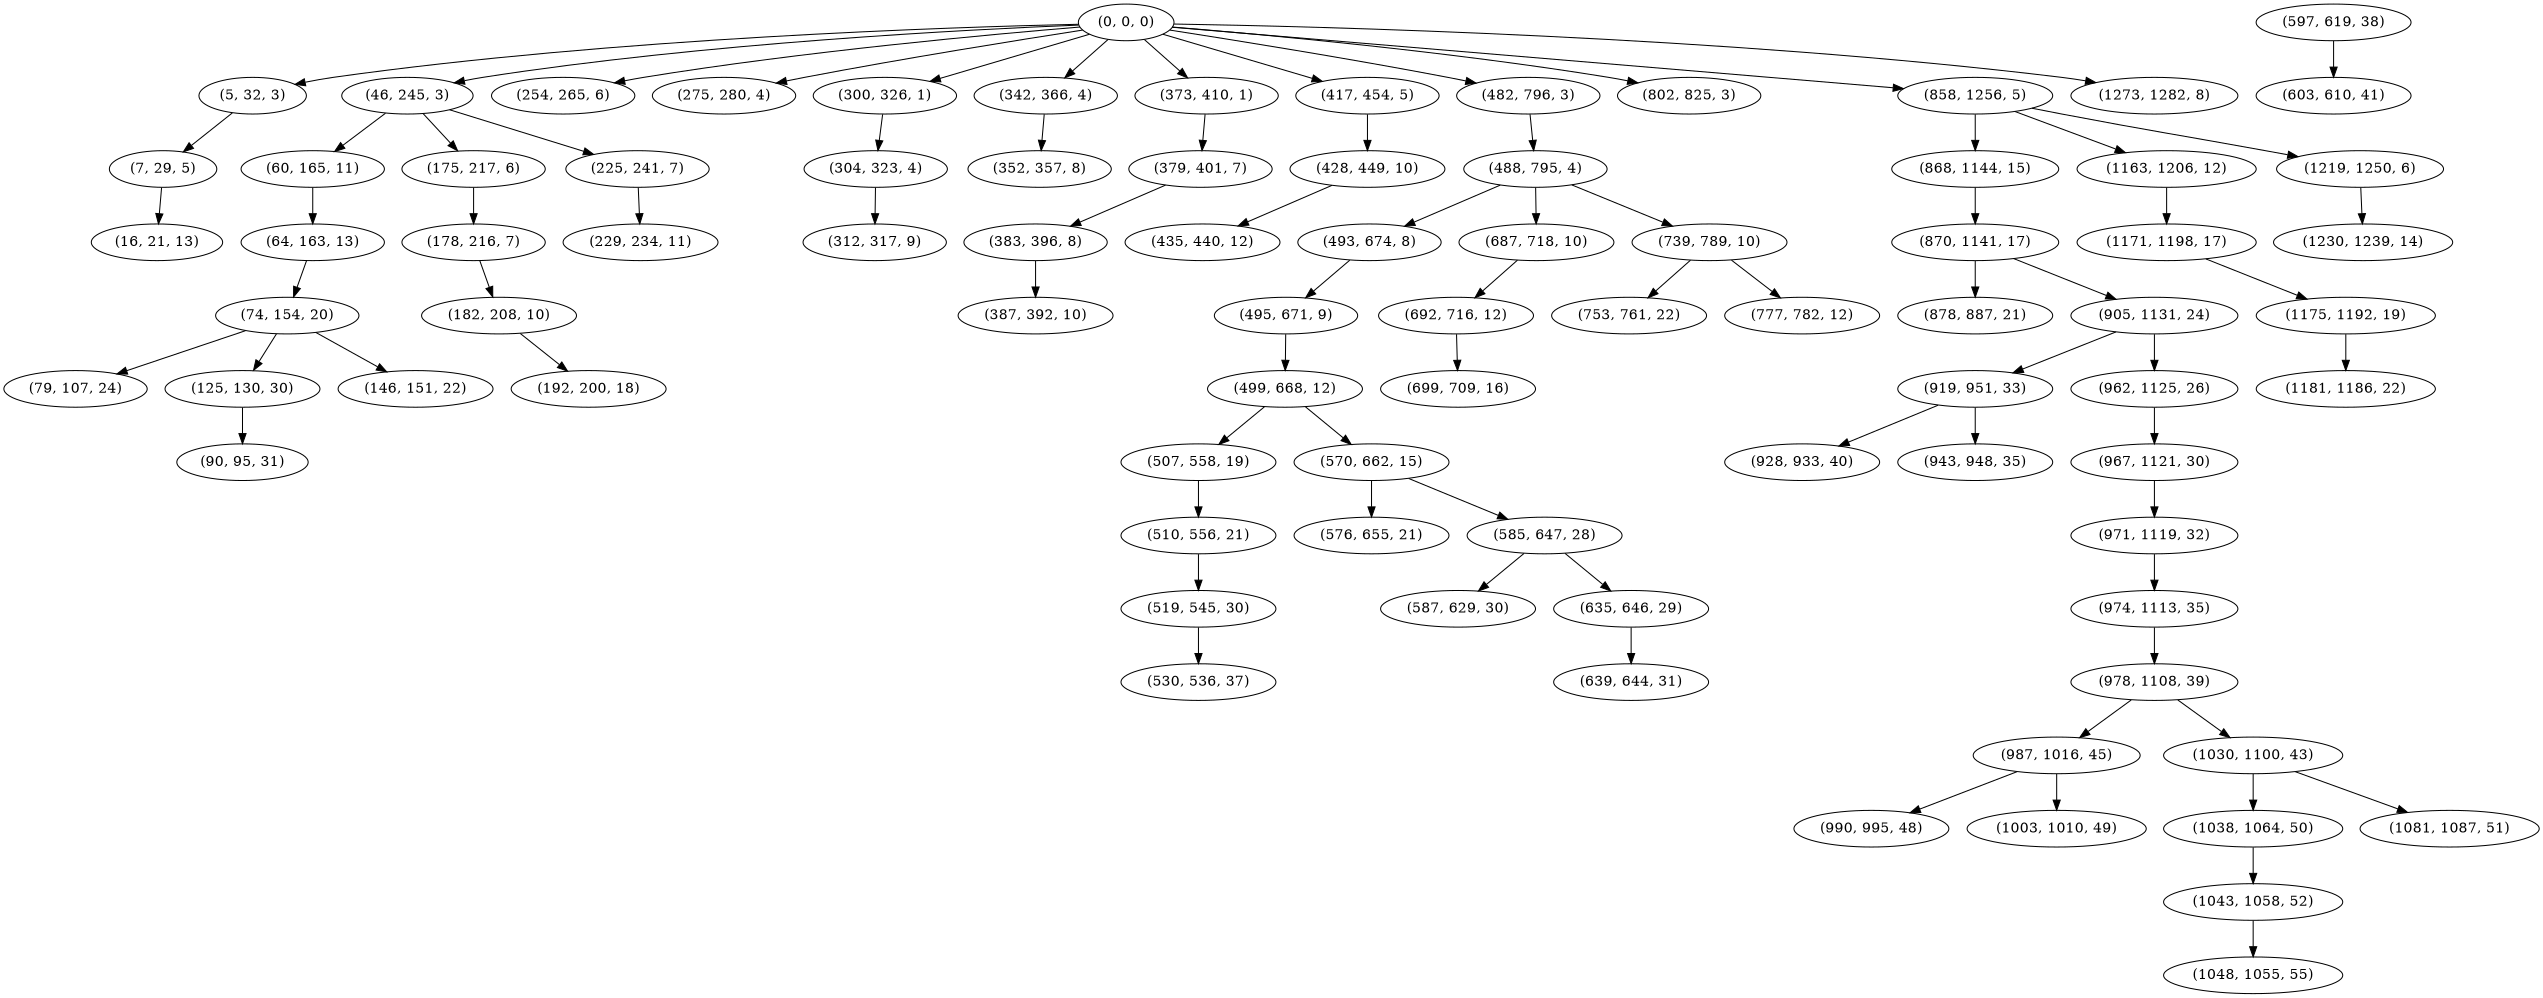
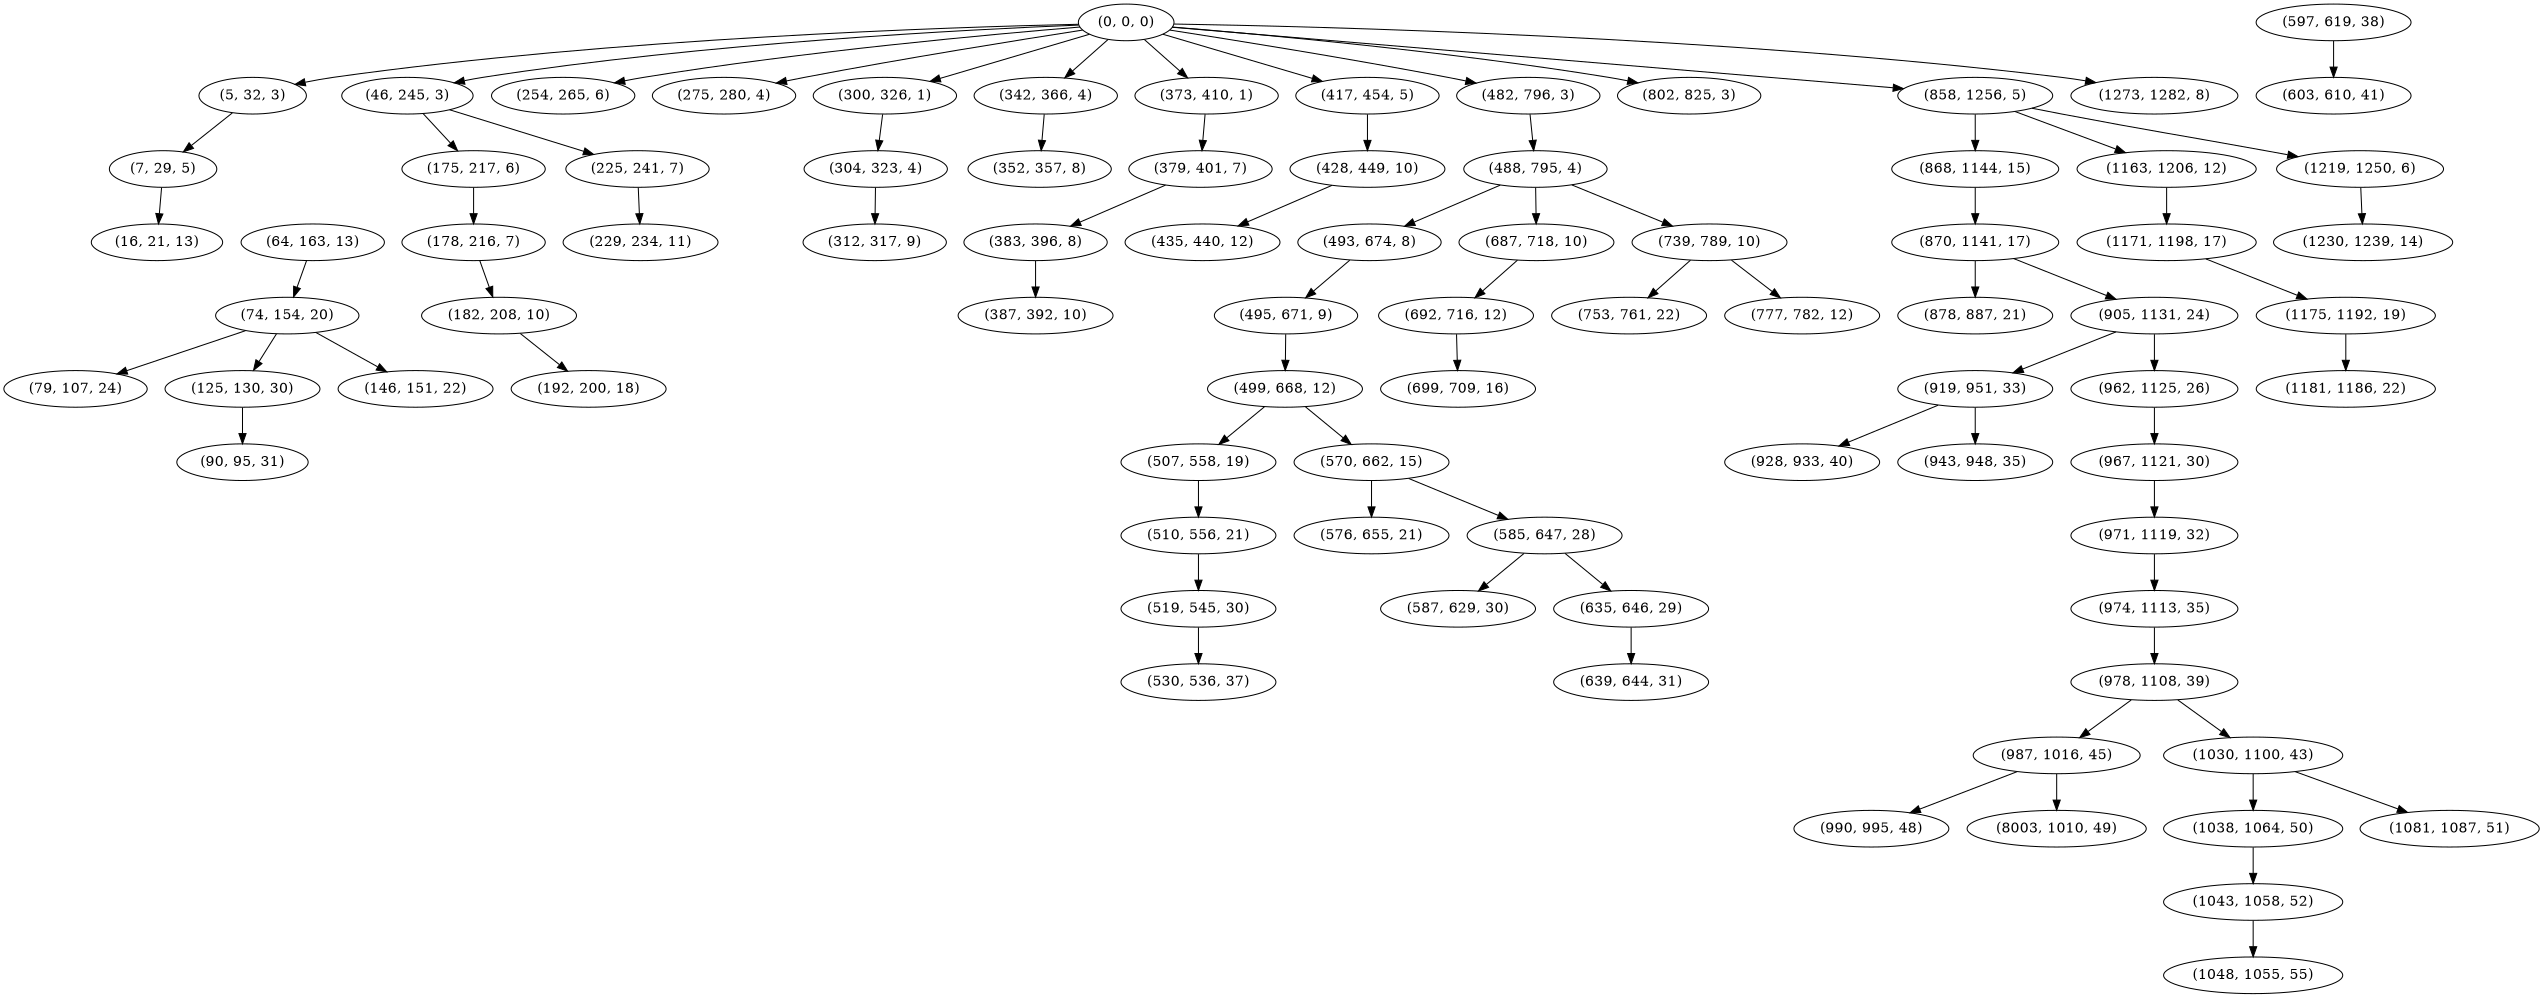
(313, 169) -> none
(2057, 829) -> (2057, 829)
